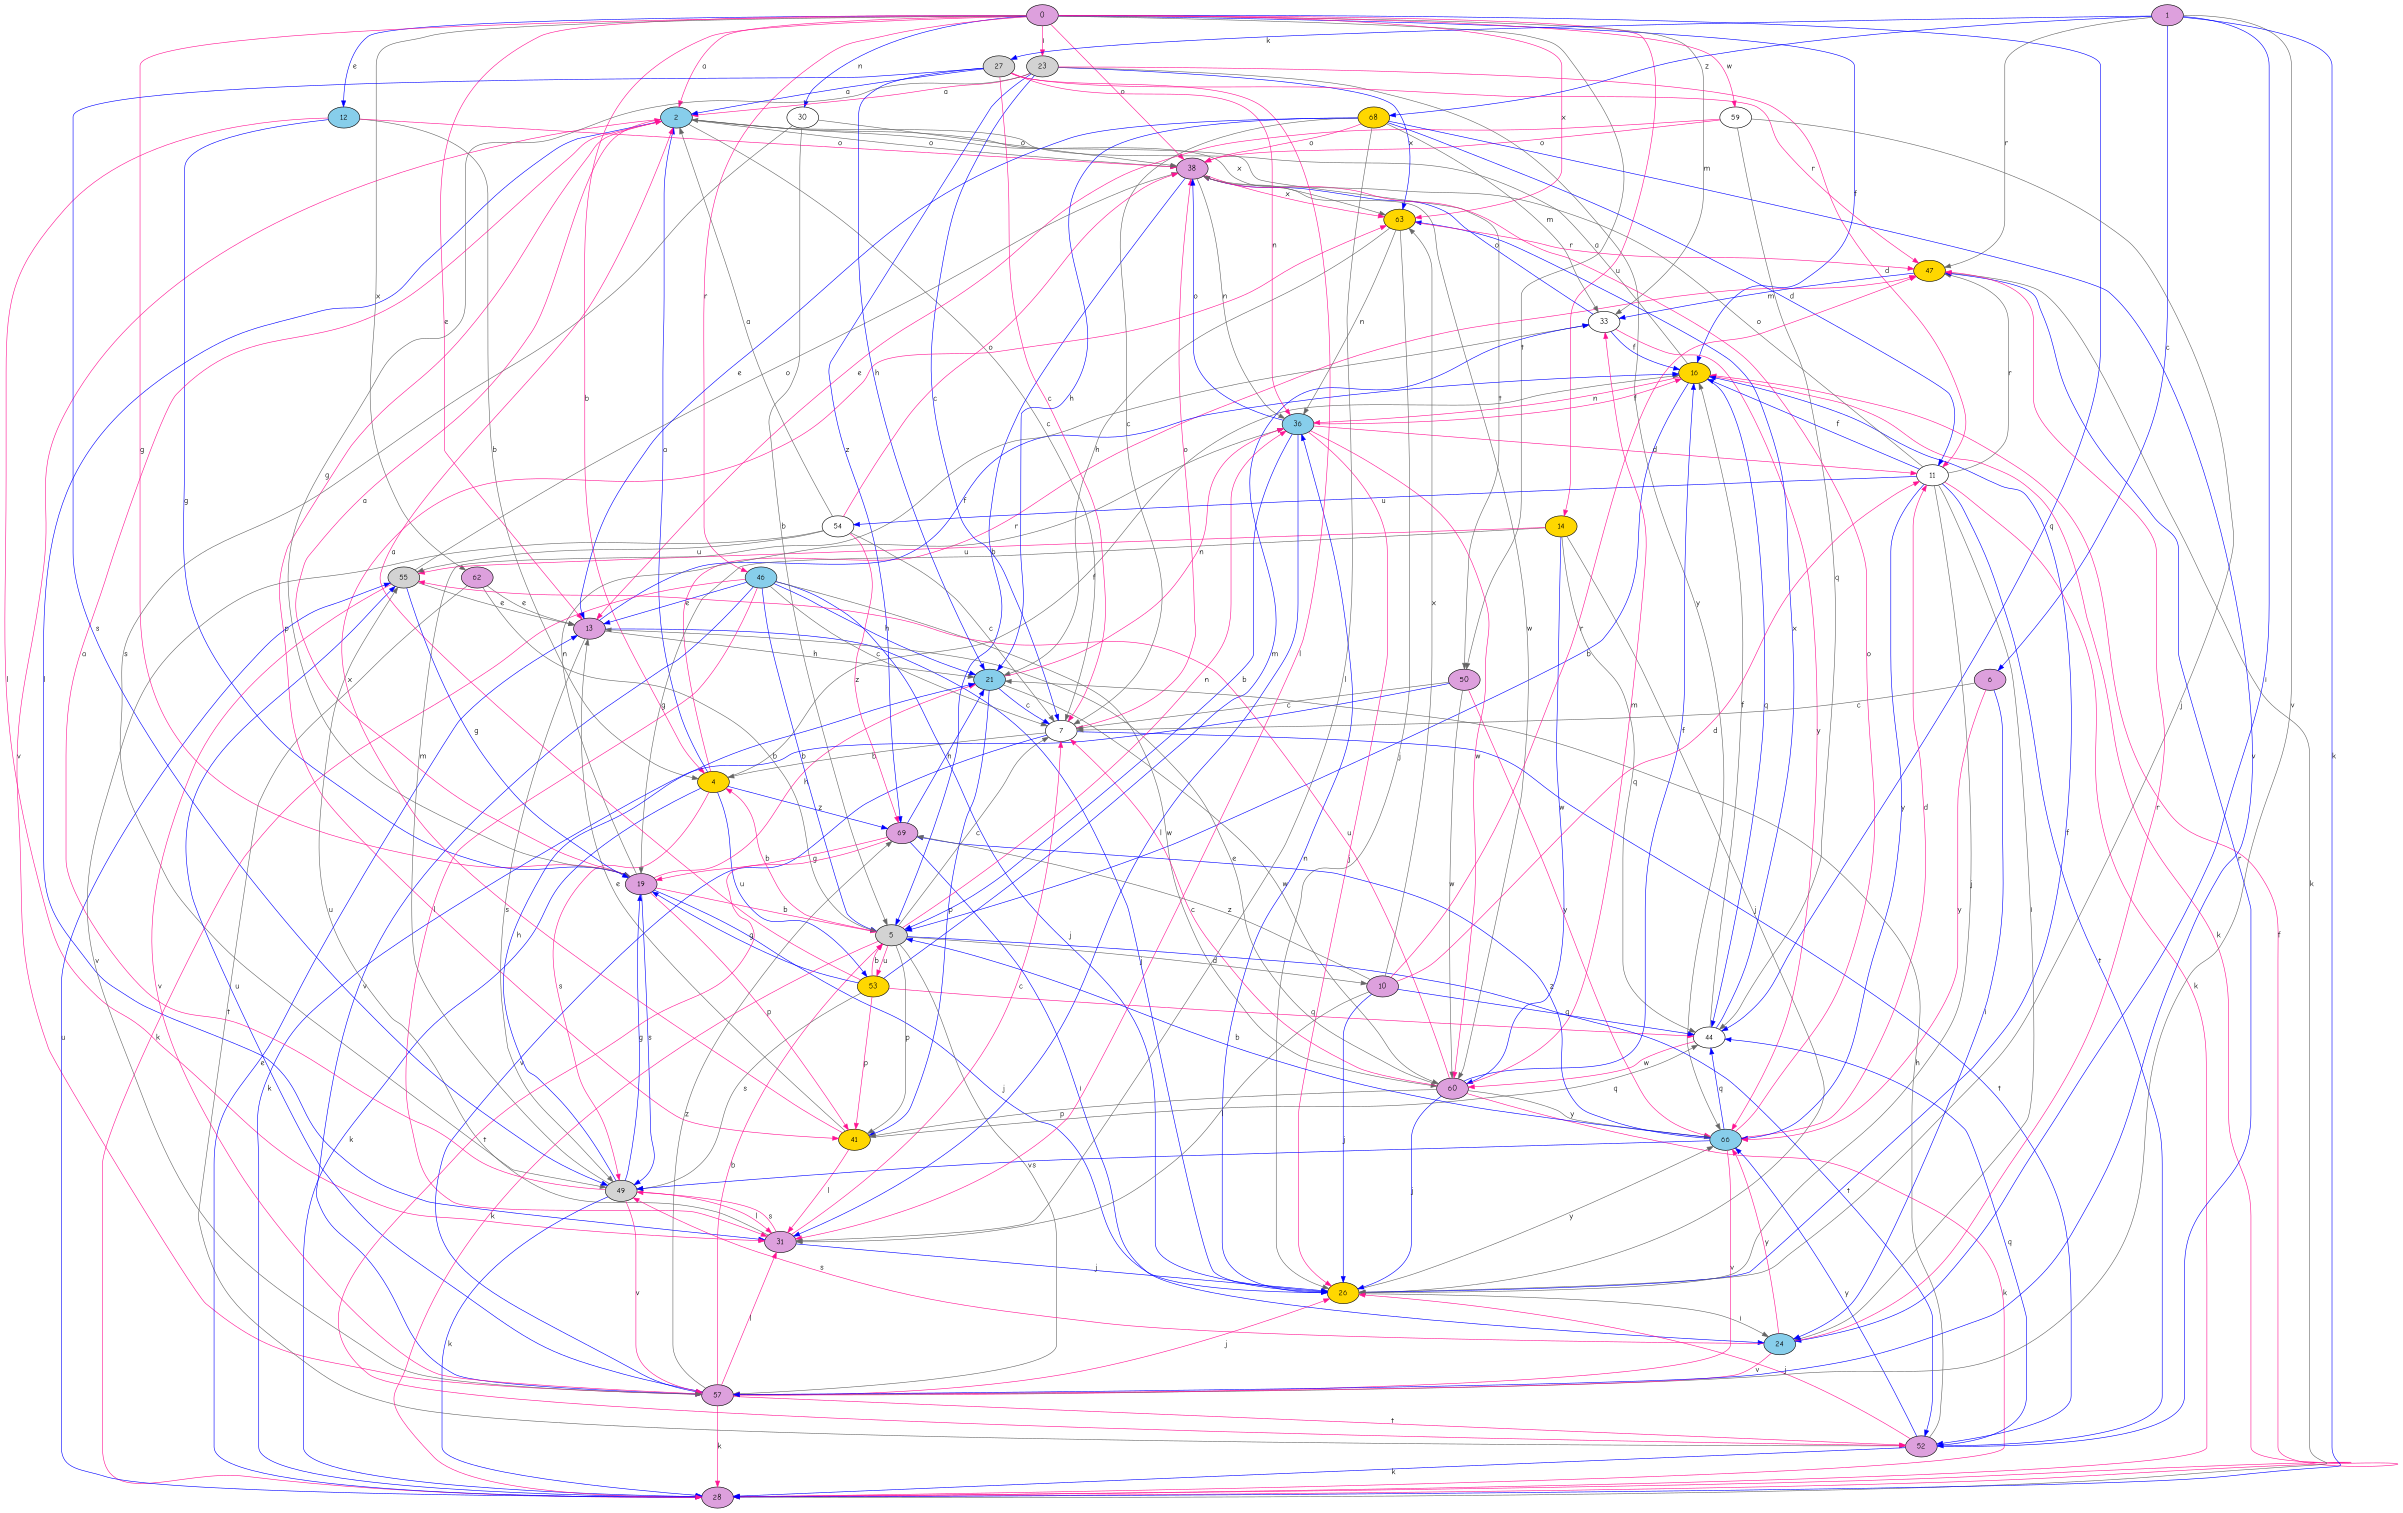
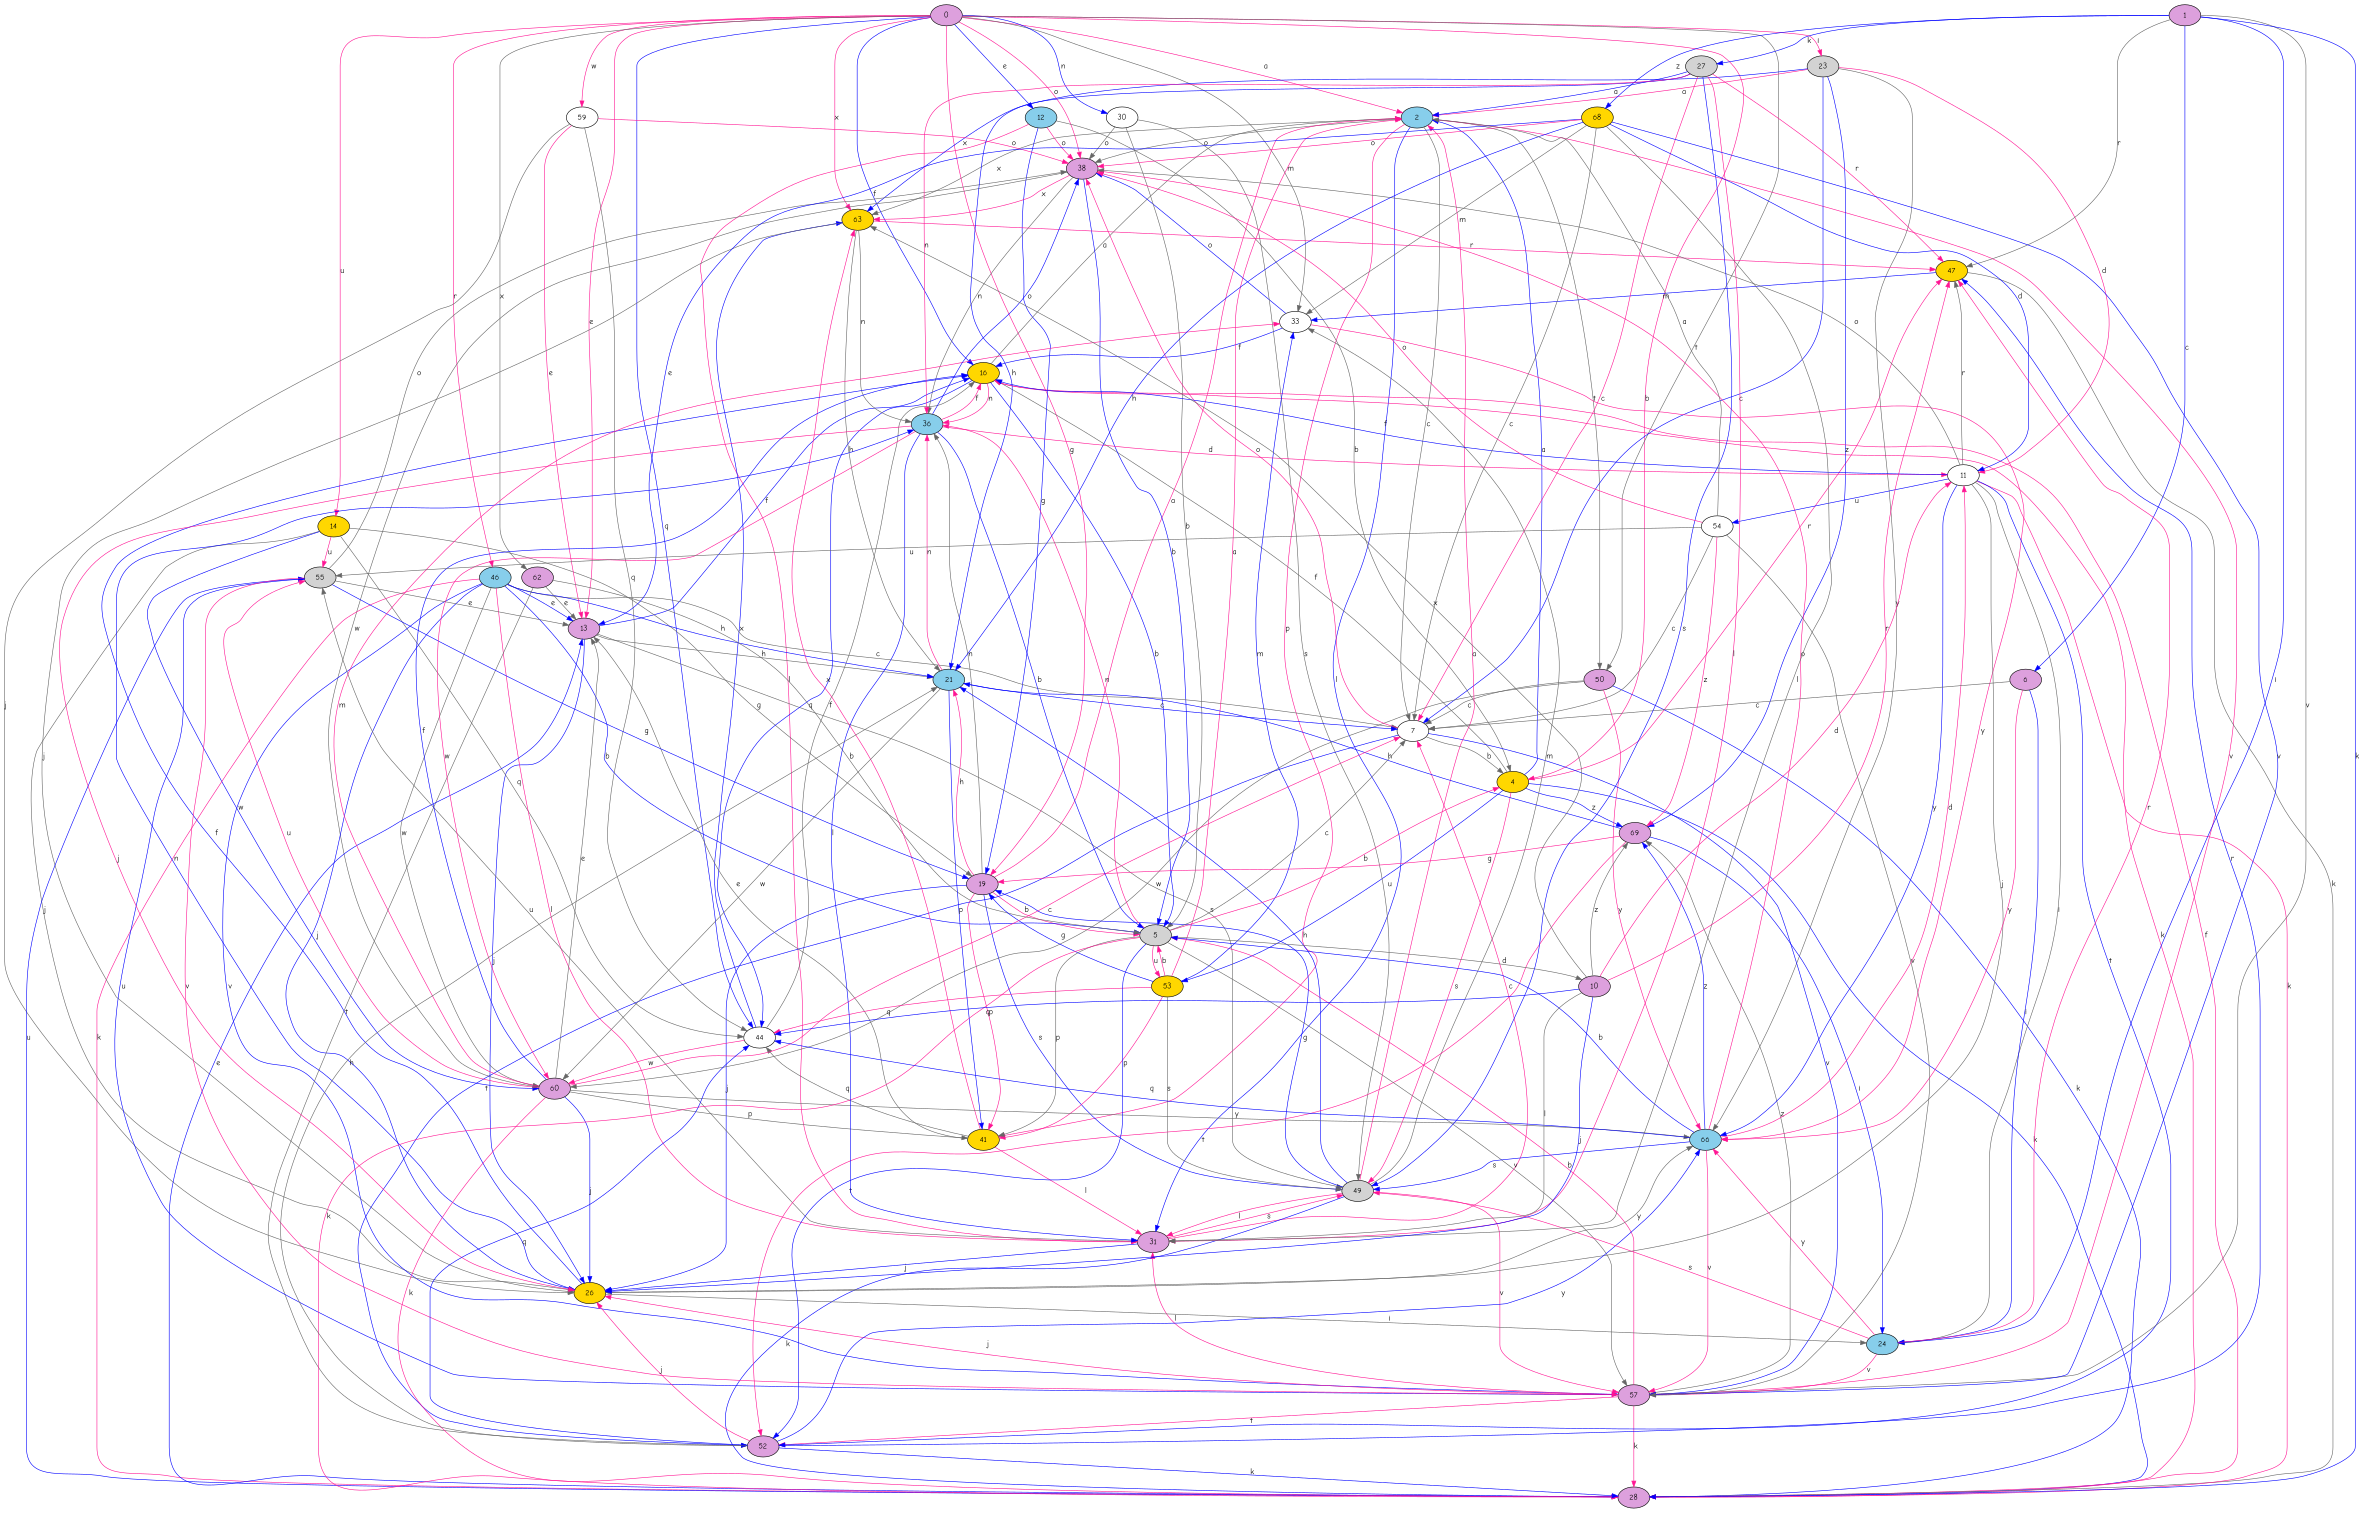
(427, 339) -> none
